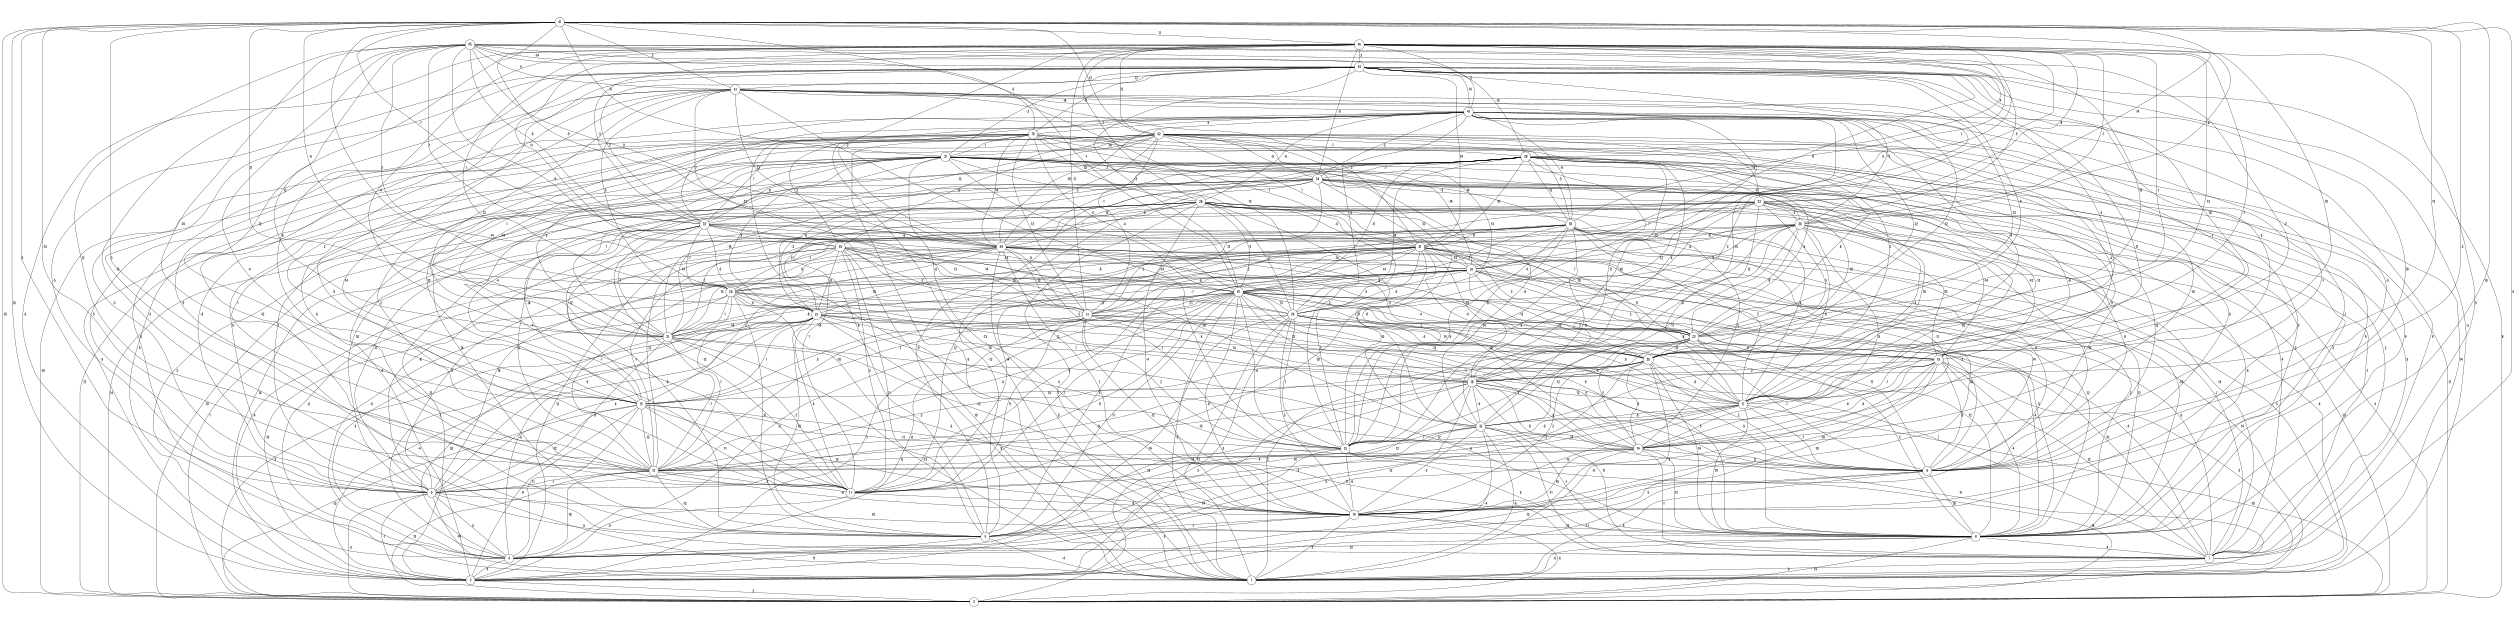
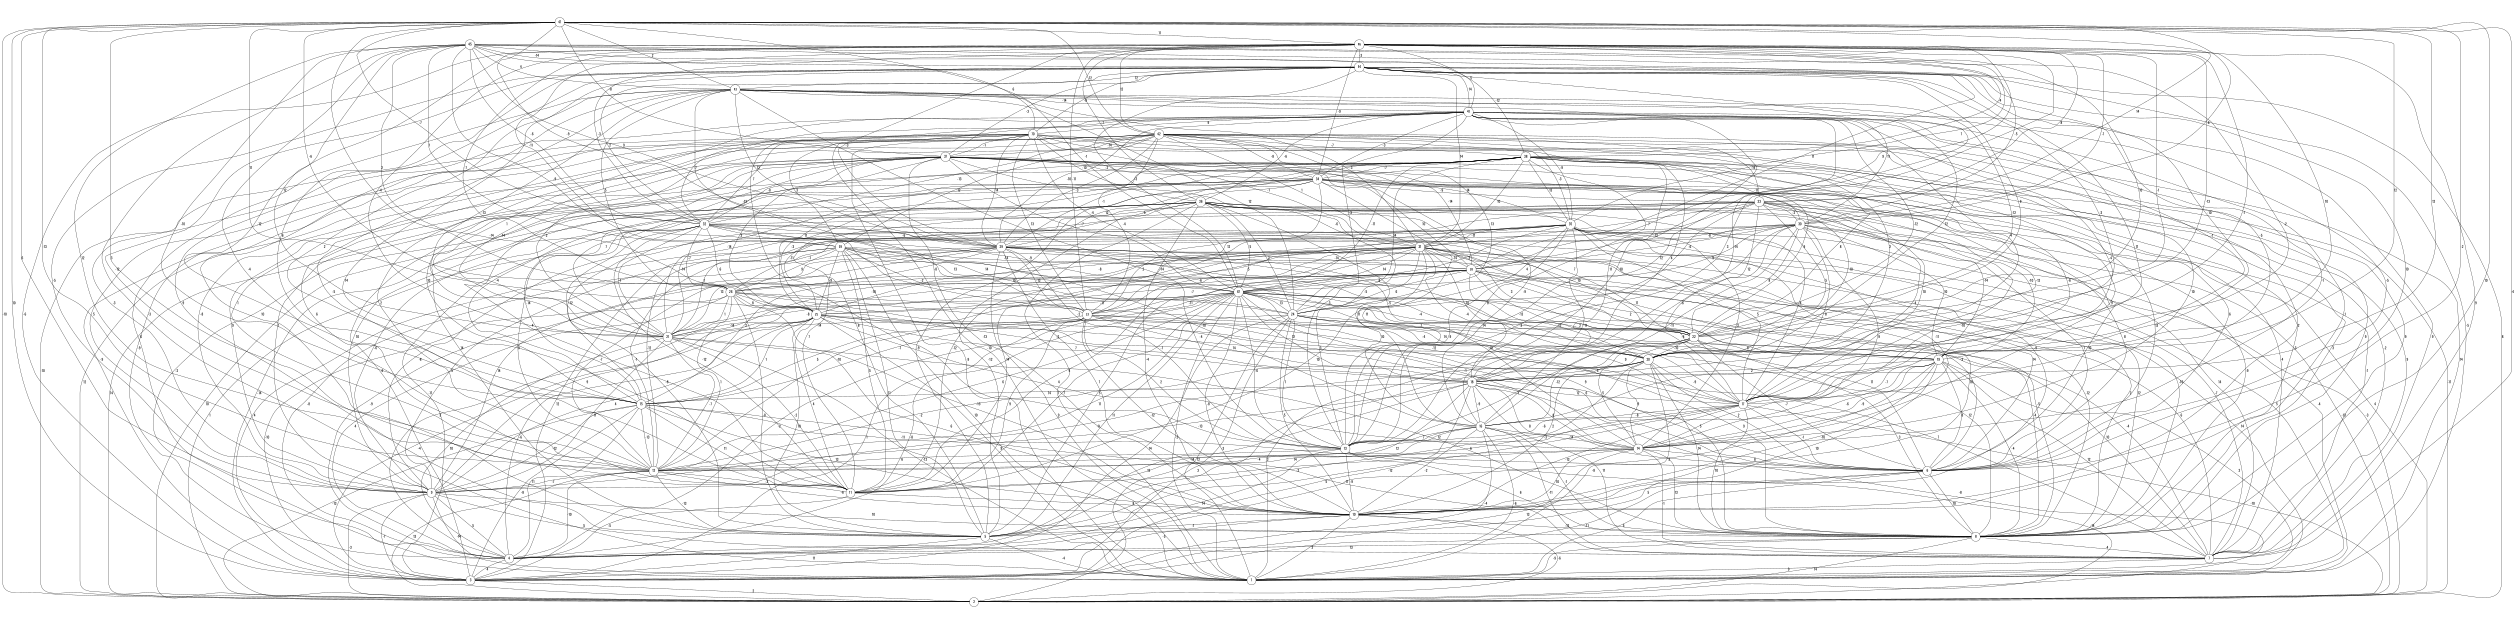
none -> (2009, 29)
(243, 592) -> (2399, 554)
